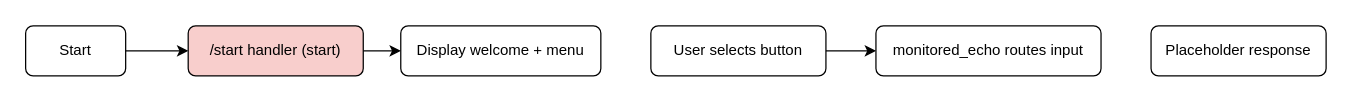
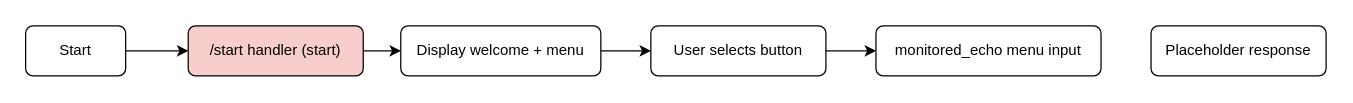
none -> (622, 51)
(988, 51) -> (988, 51)
